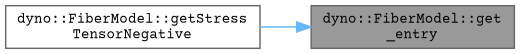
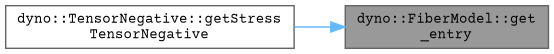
(133, 27) -> (150, 27)
